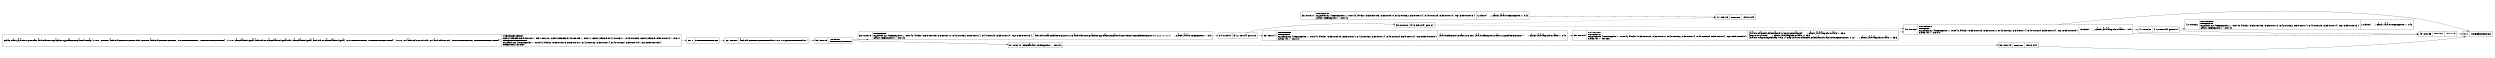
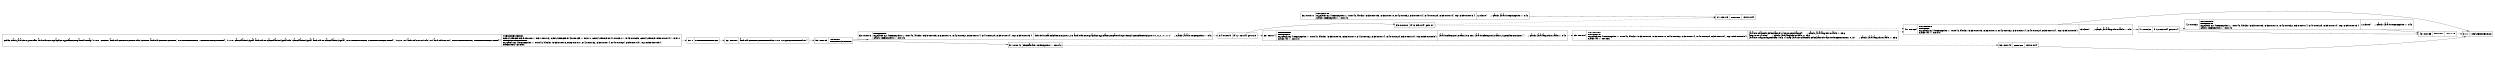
(2481, 34) -> (2481, 34)
(2275, 36) -> (2399, 31)
